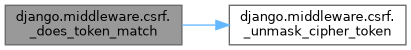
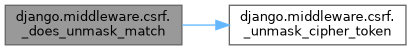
(94, 25) -> (94, 25)
